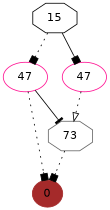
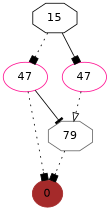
(70, 136) -> (70, 136)
